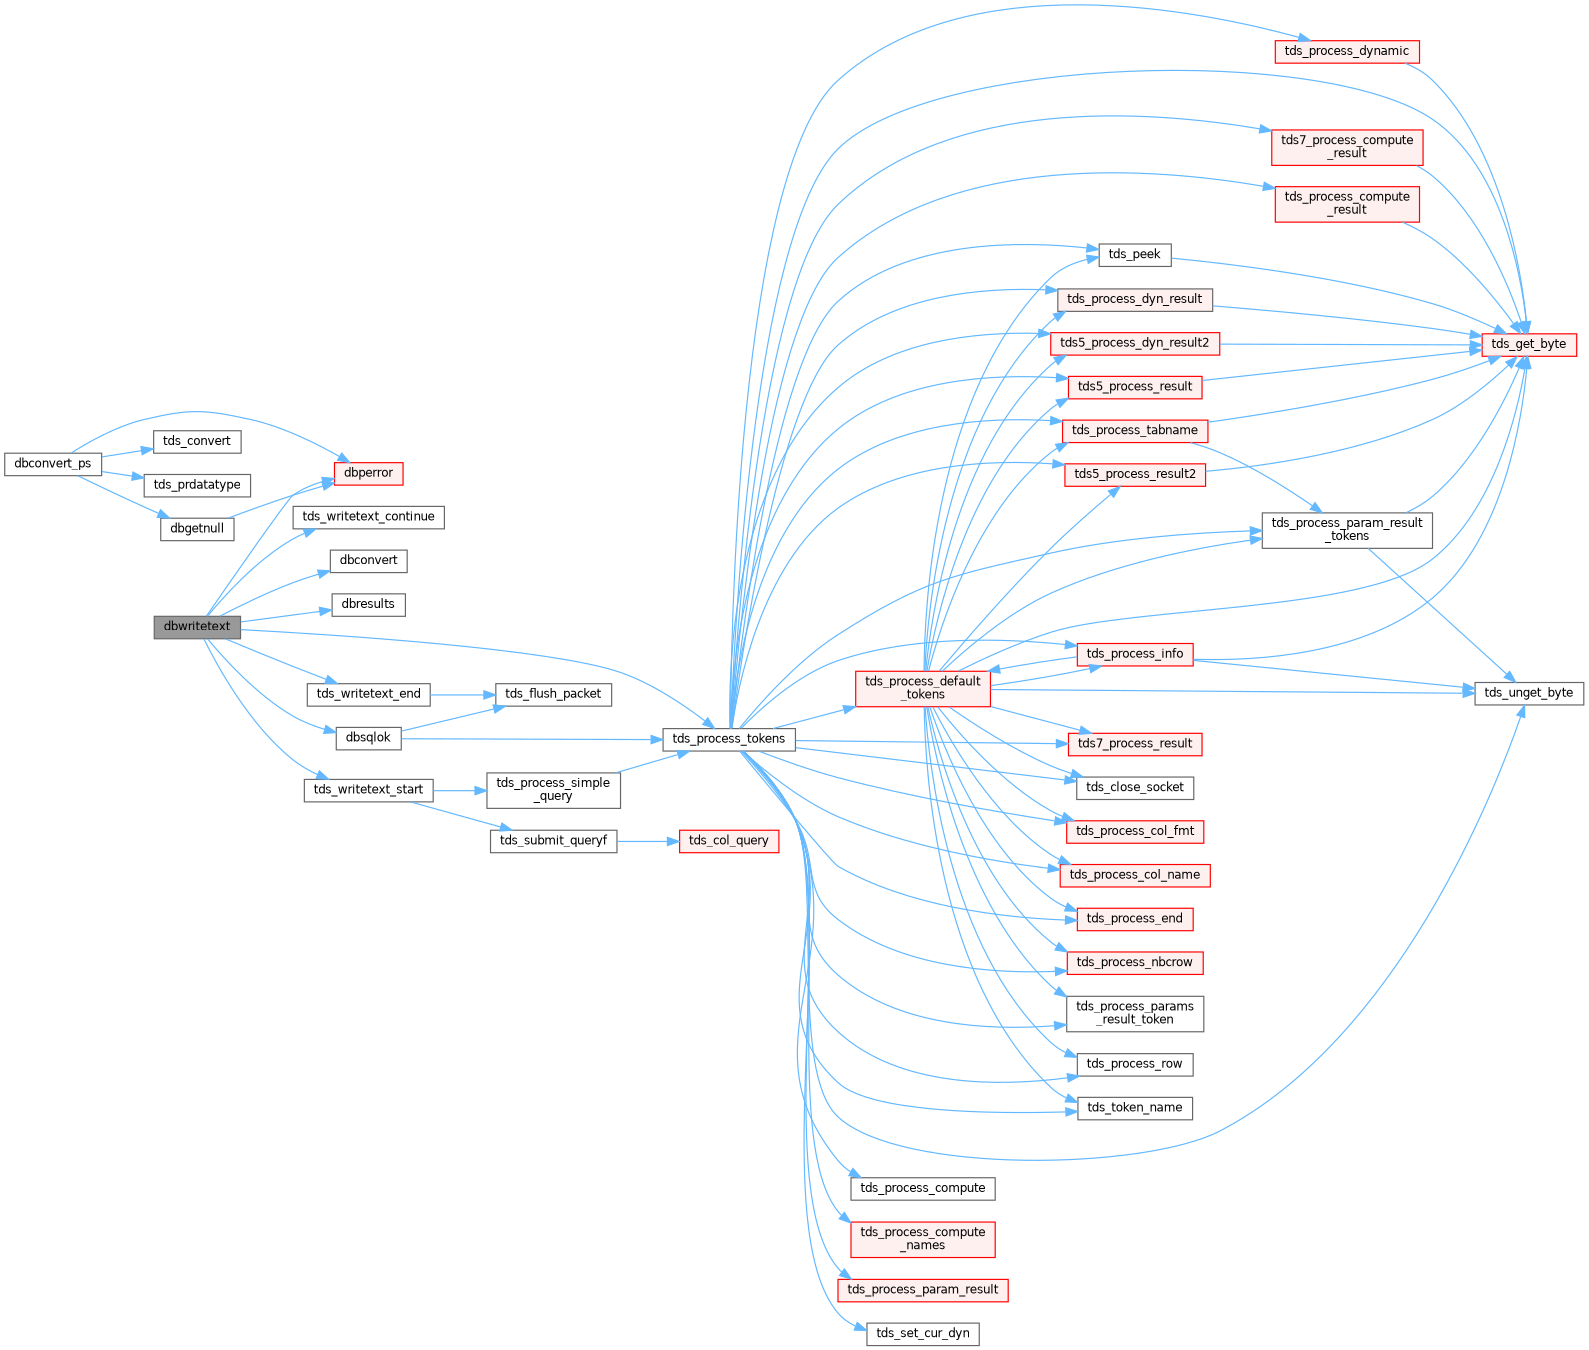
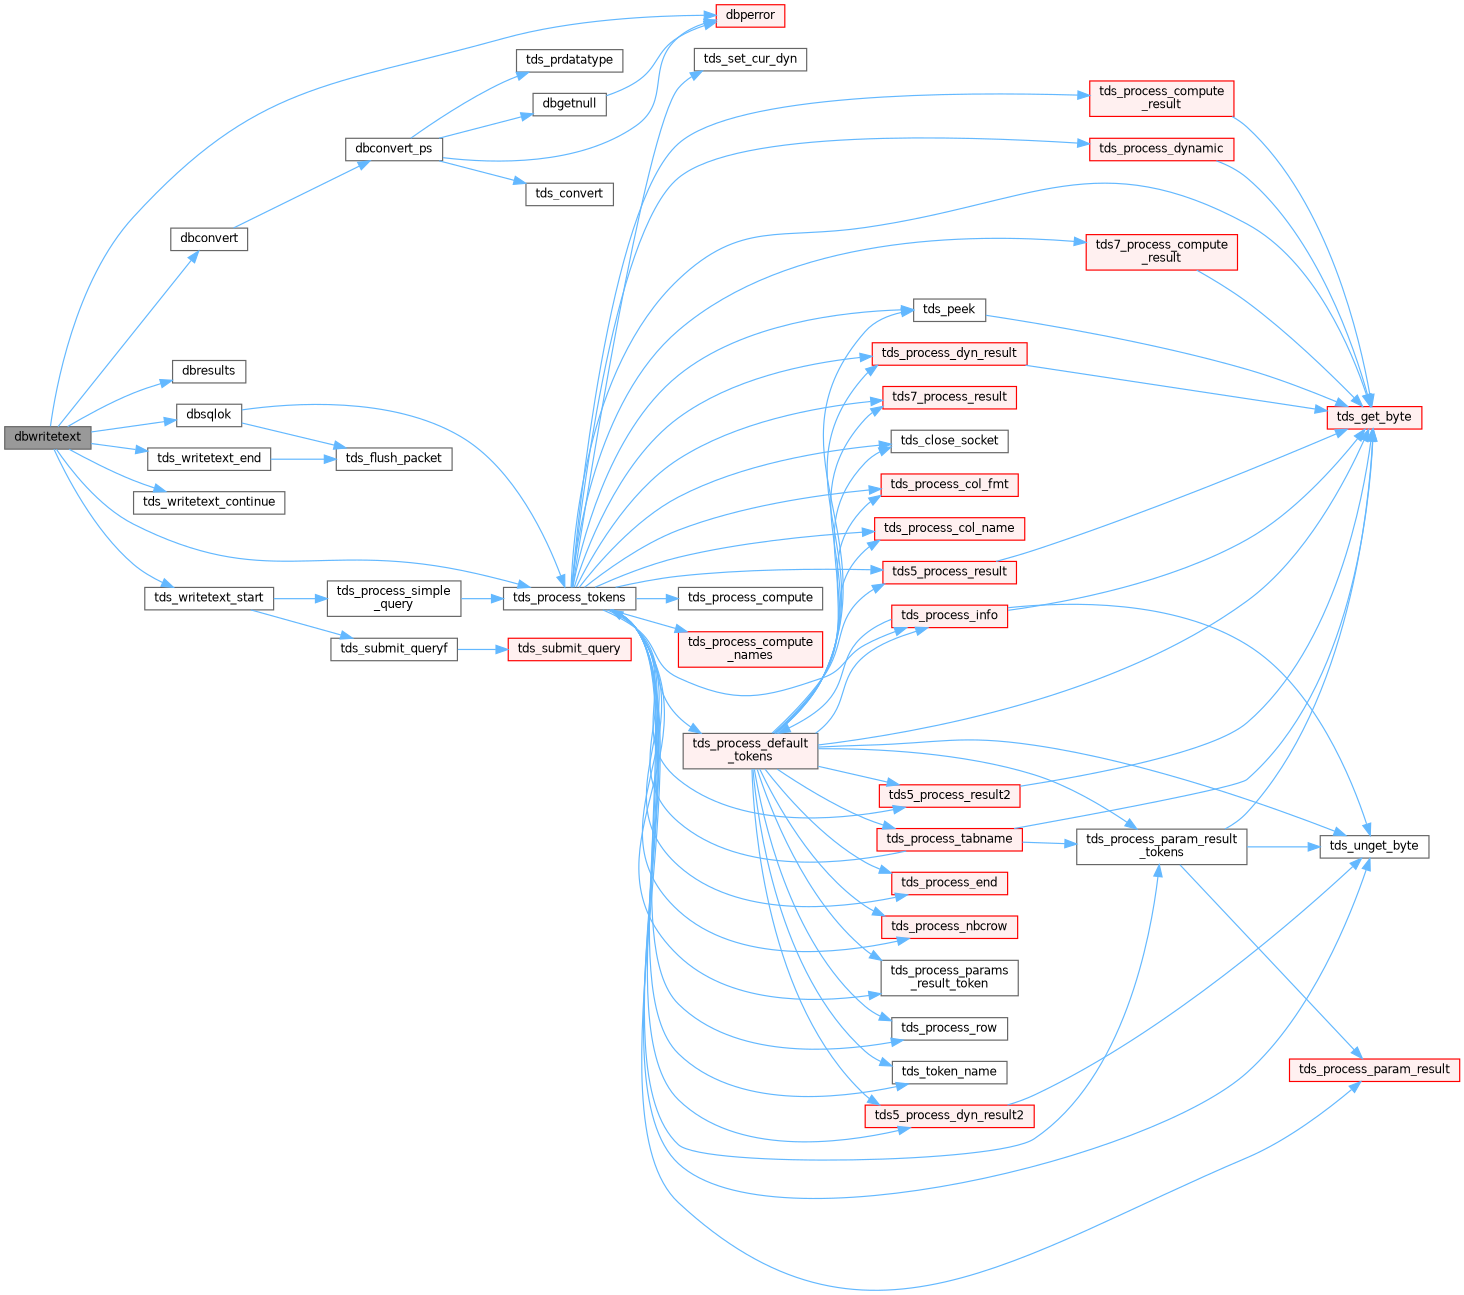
none -> (296, 197)
(1135, 300) -> (950, 354)
(1345, 344) -> (1190, 1000)
(815, 492) -> (683, 825)
(923, 689) -> (751, 751)
(729, 841) -> (570, 649)
none -> (1267, 957)
